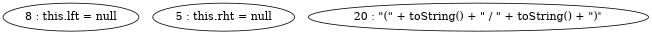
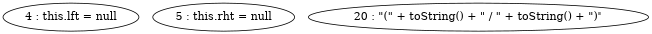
(71, 17) -> (71, 17)
